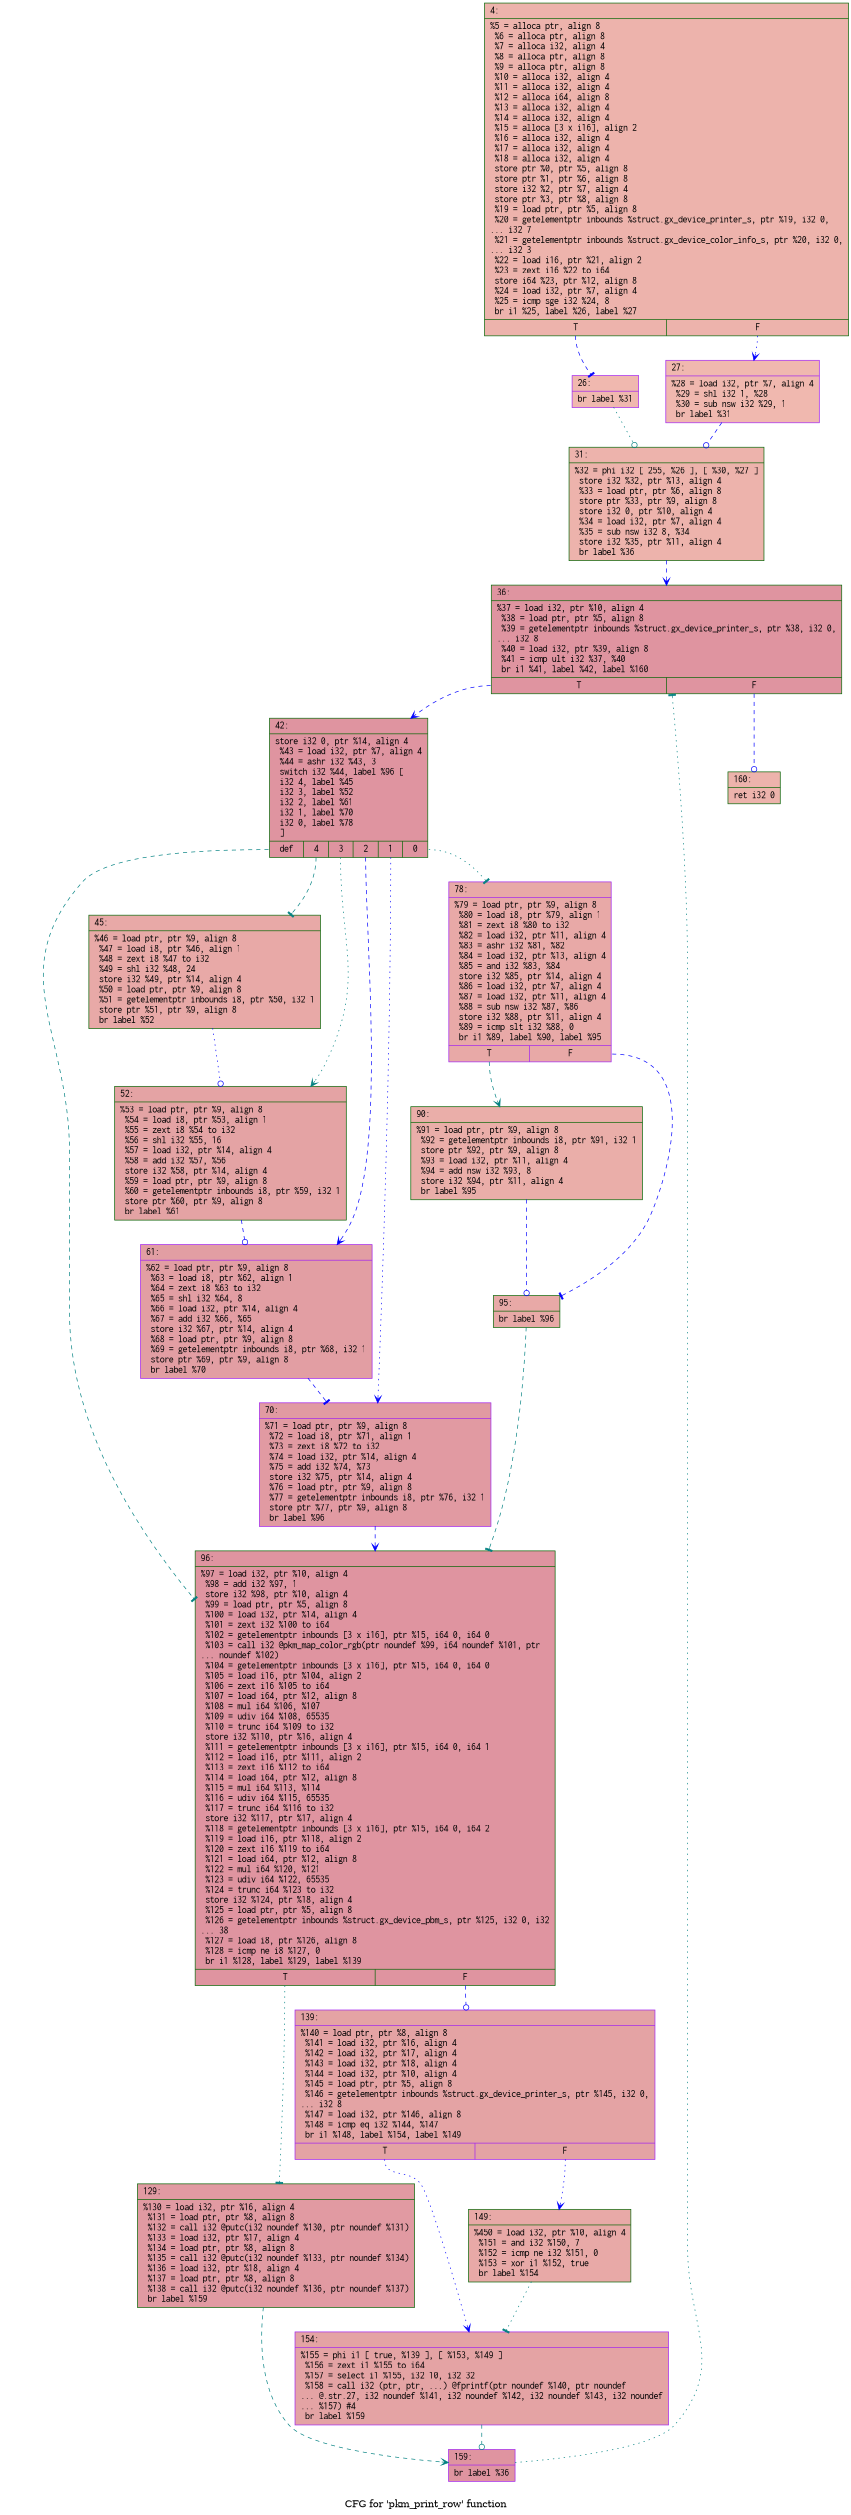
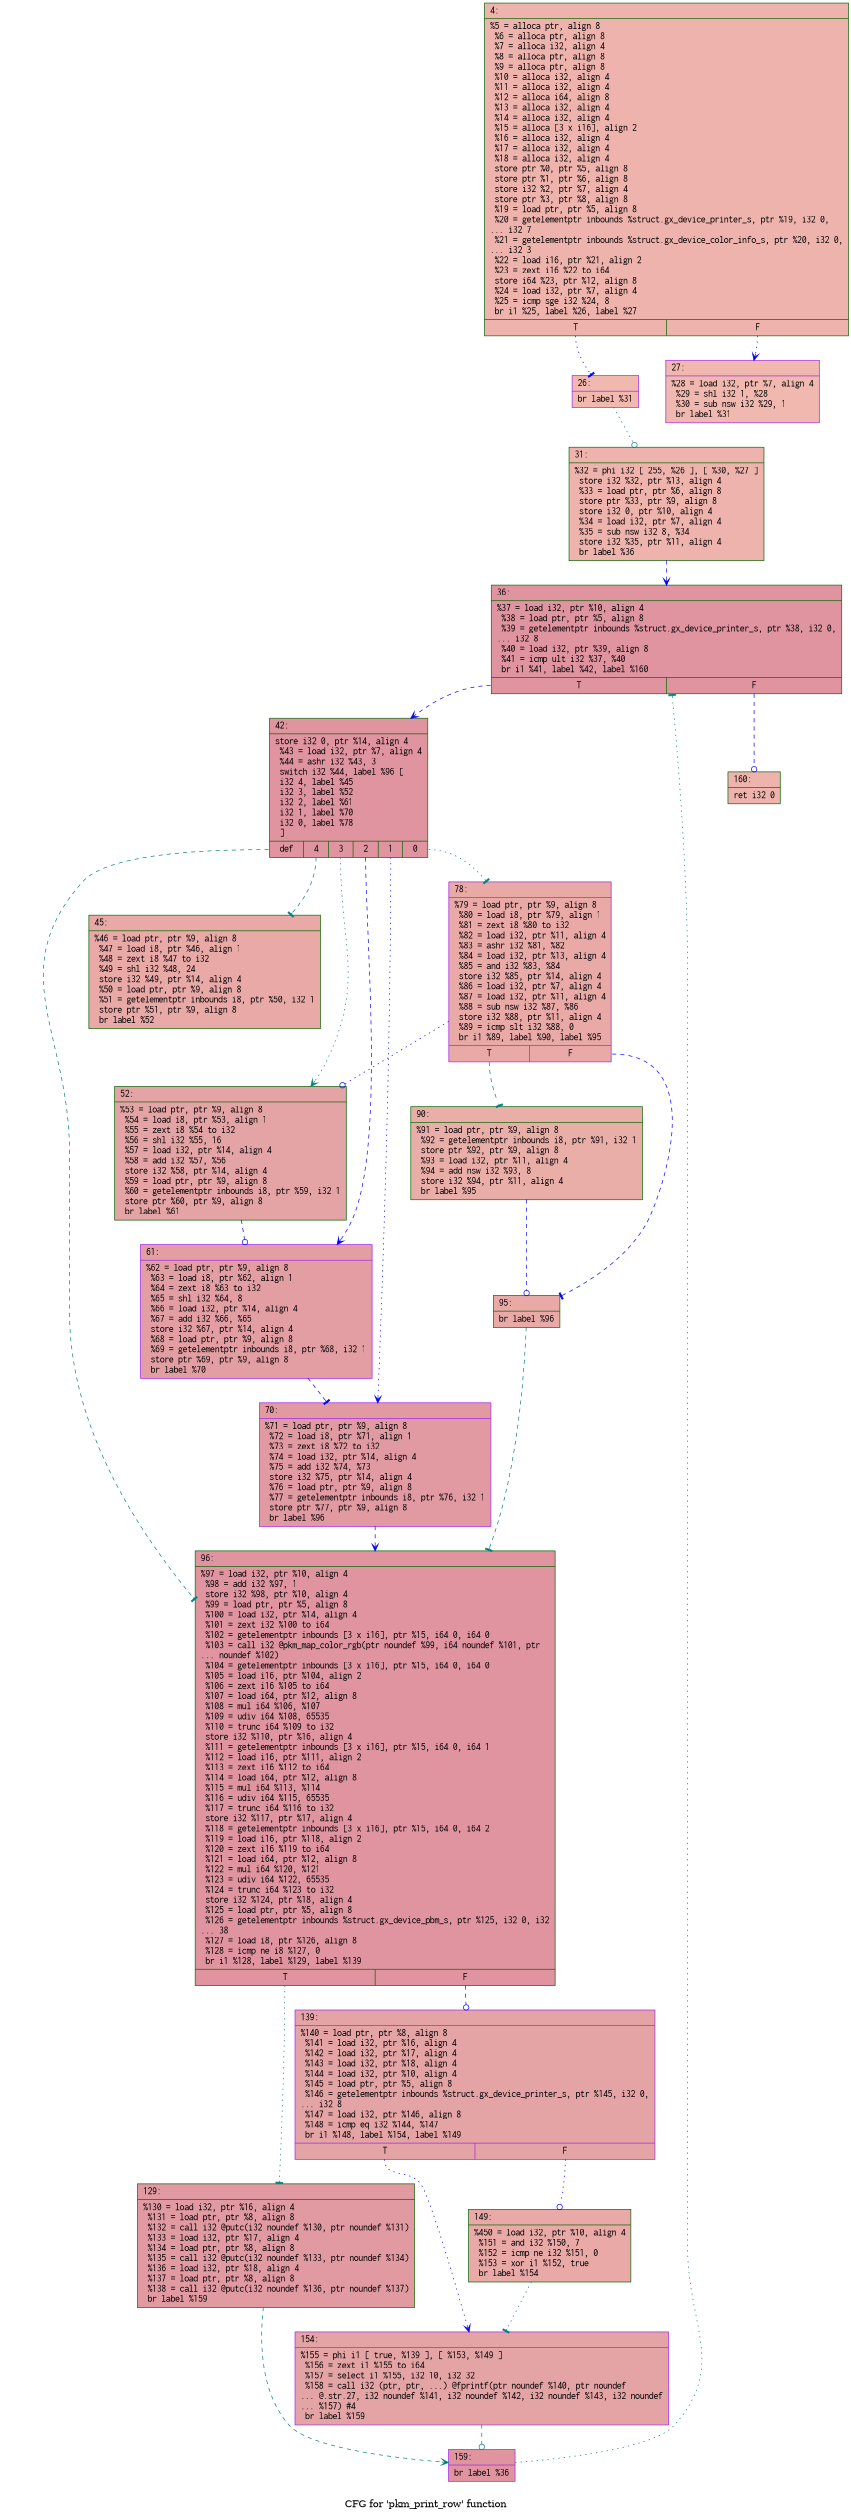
(580, 356) -> (580, 356)
(715, 433) -> none
(216, 1055) -> (397, 1053)
(492, 1082) -> (492, 1082)
(564, 2181) -> (564, 2181)
